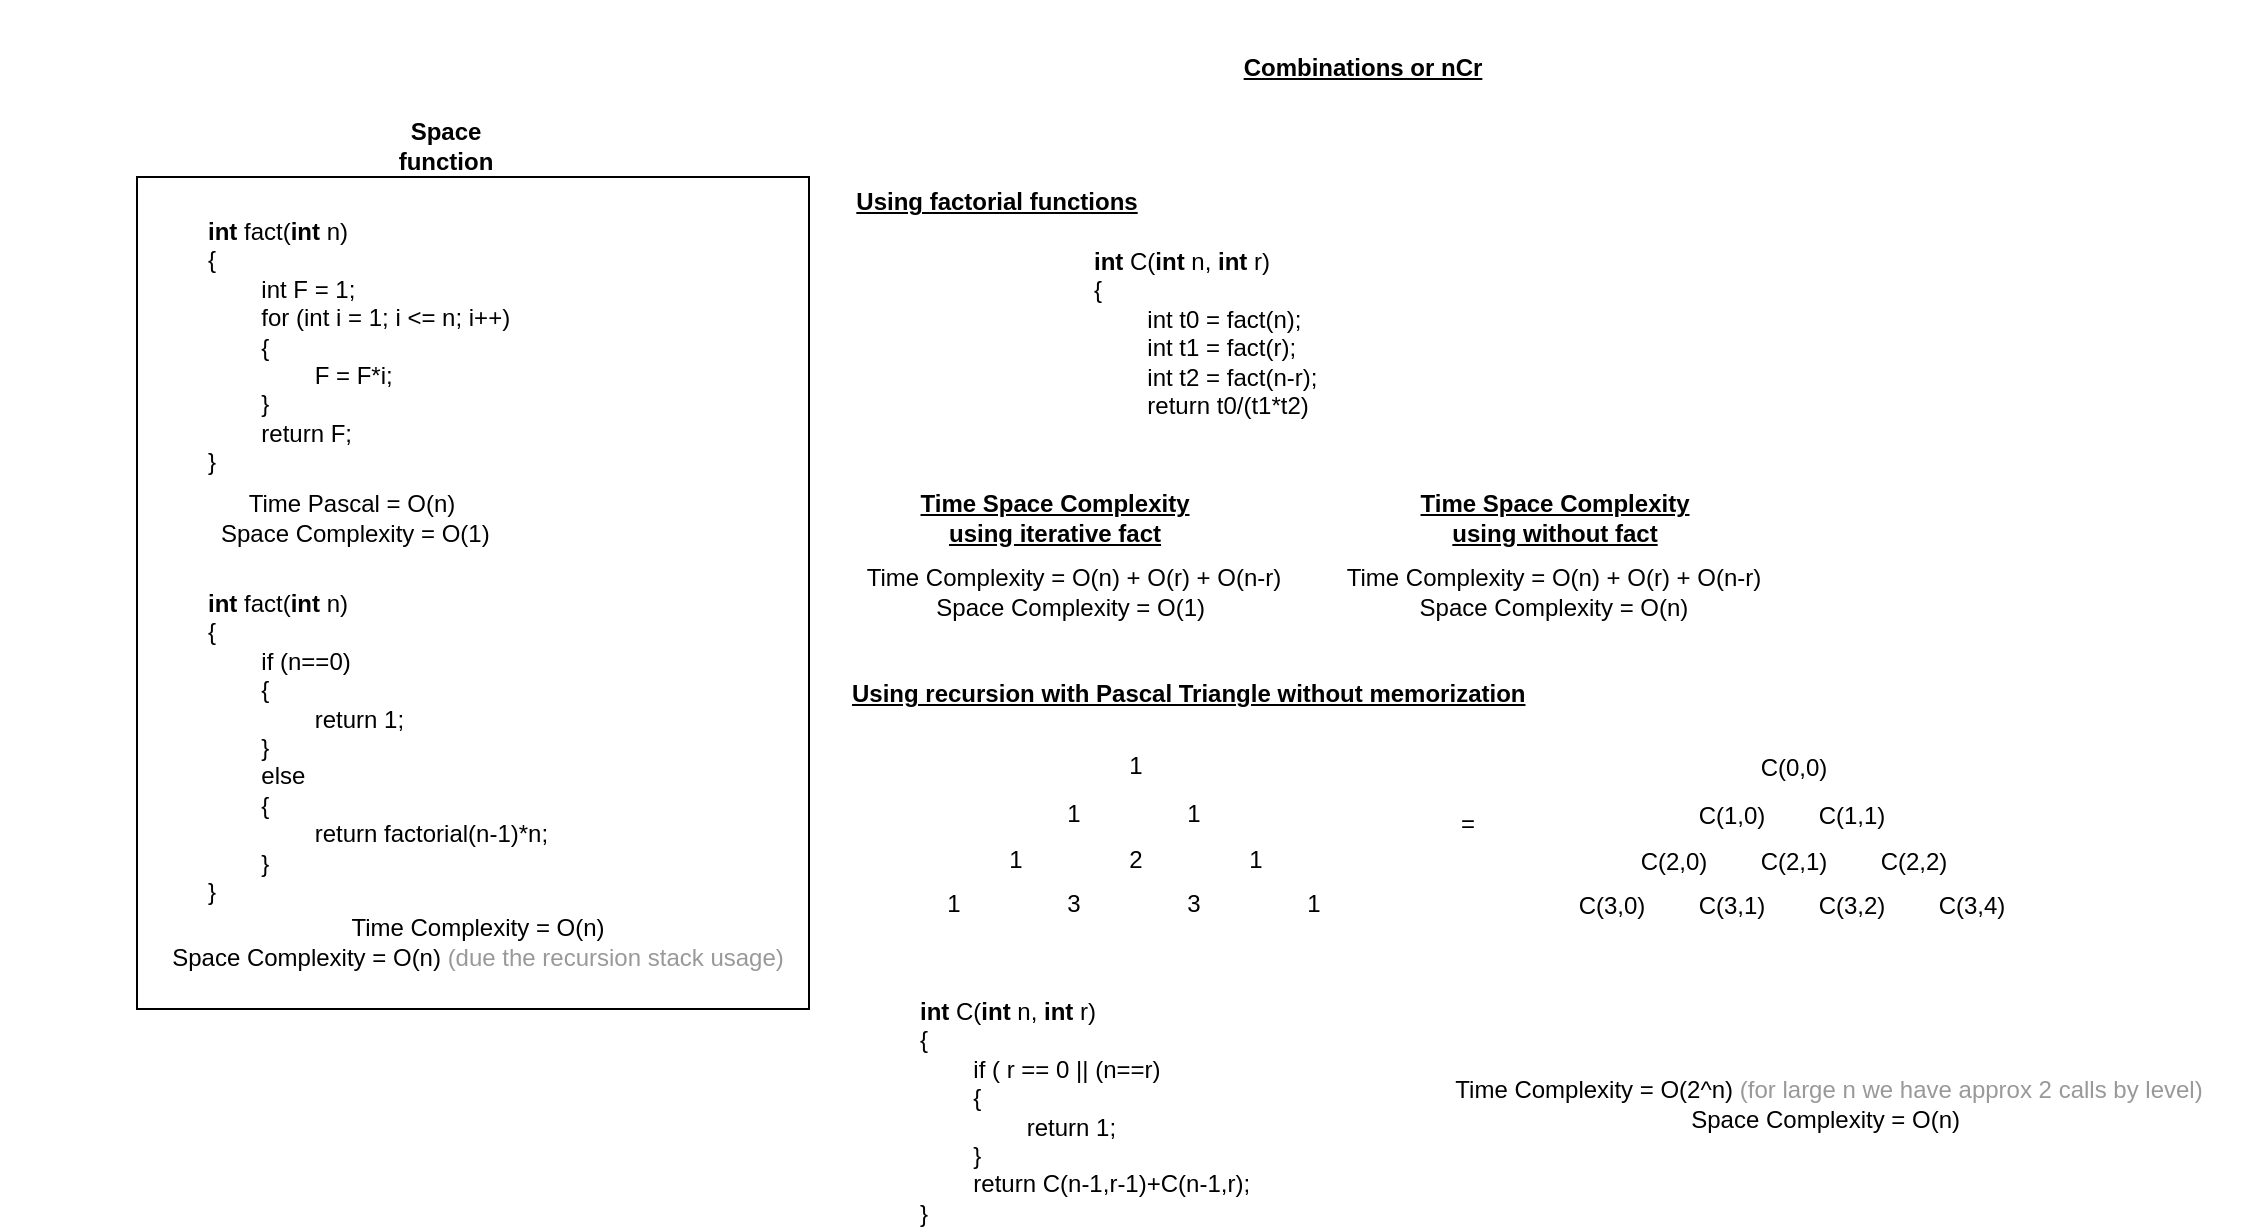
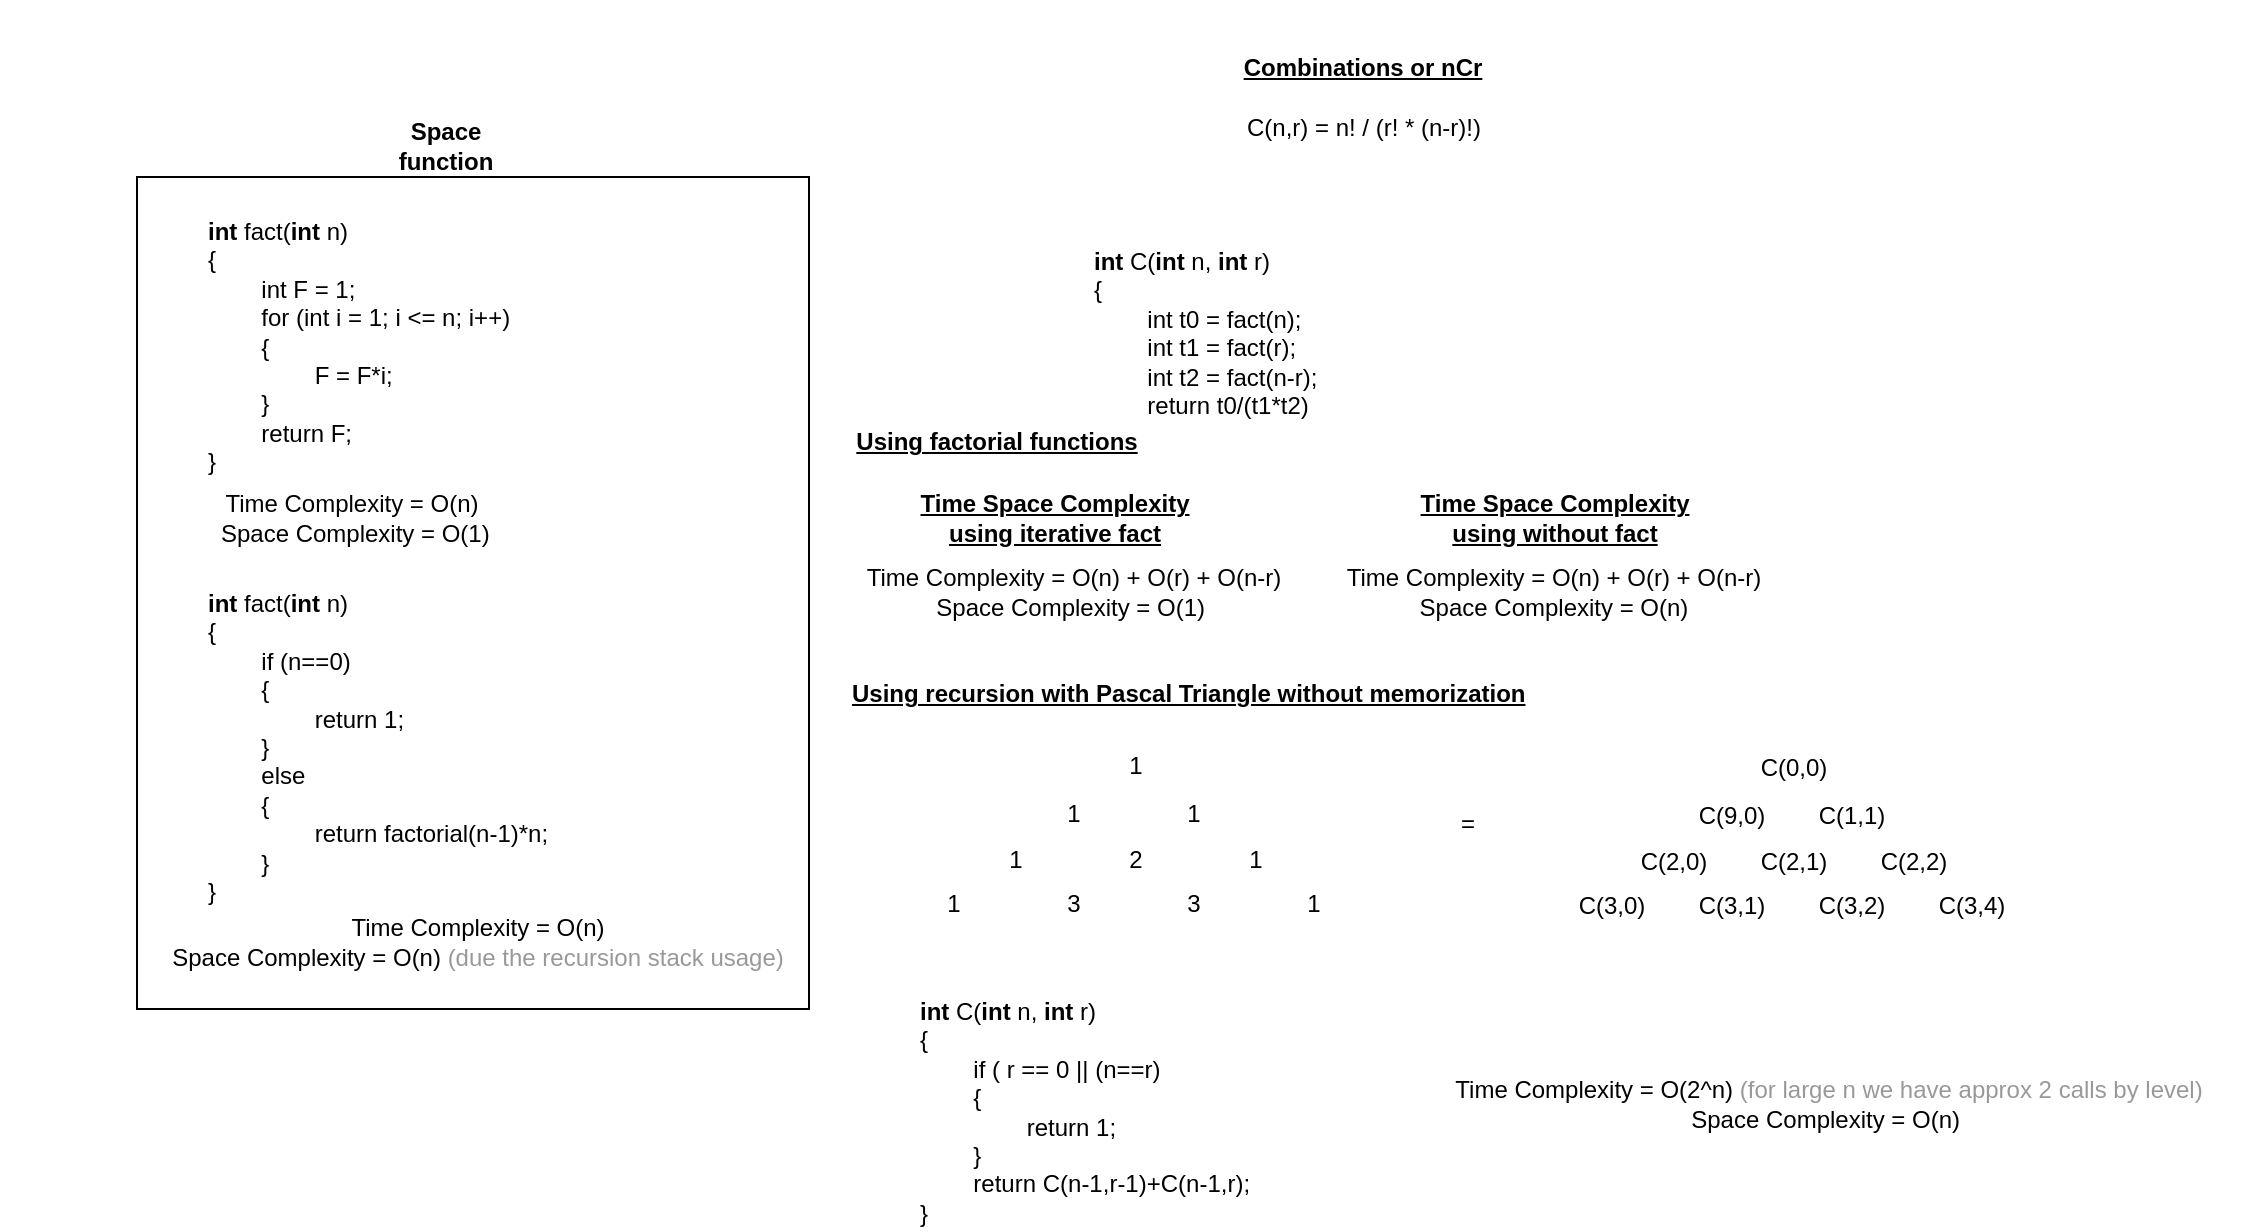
none -> (1364, 137)
(998, 203) -> (998, 443)
(353, 519) -> (353, 519)
(1733, 817) -> (1733, 817)
